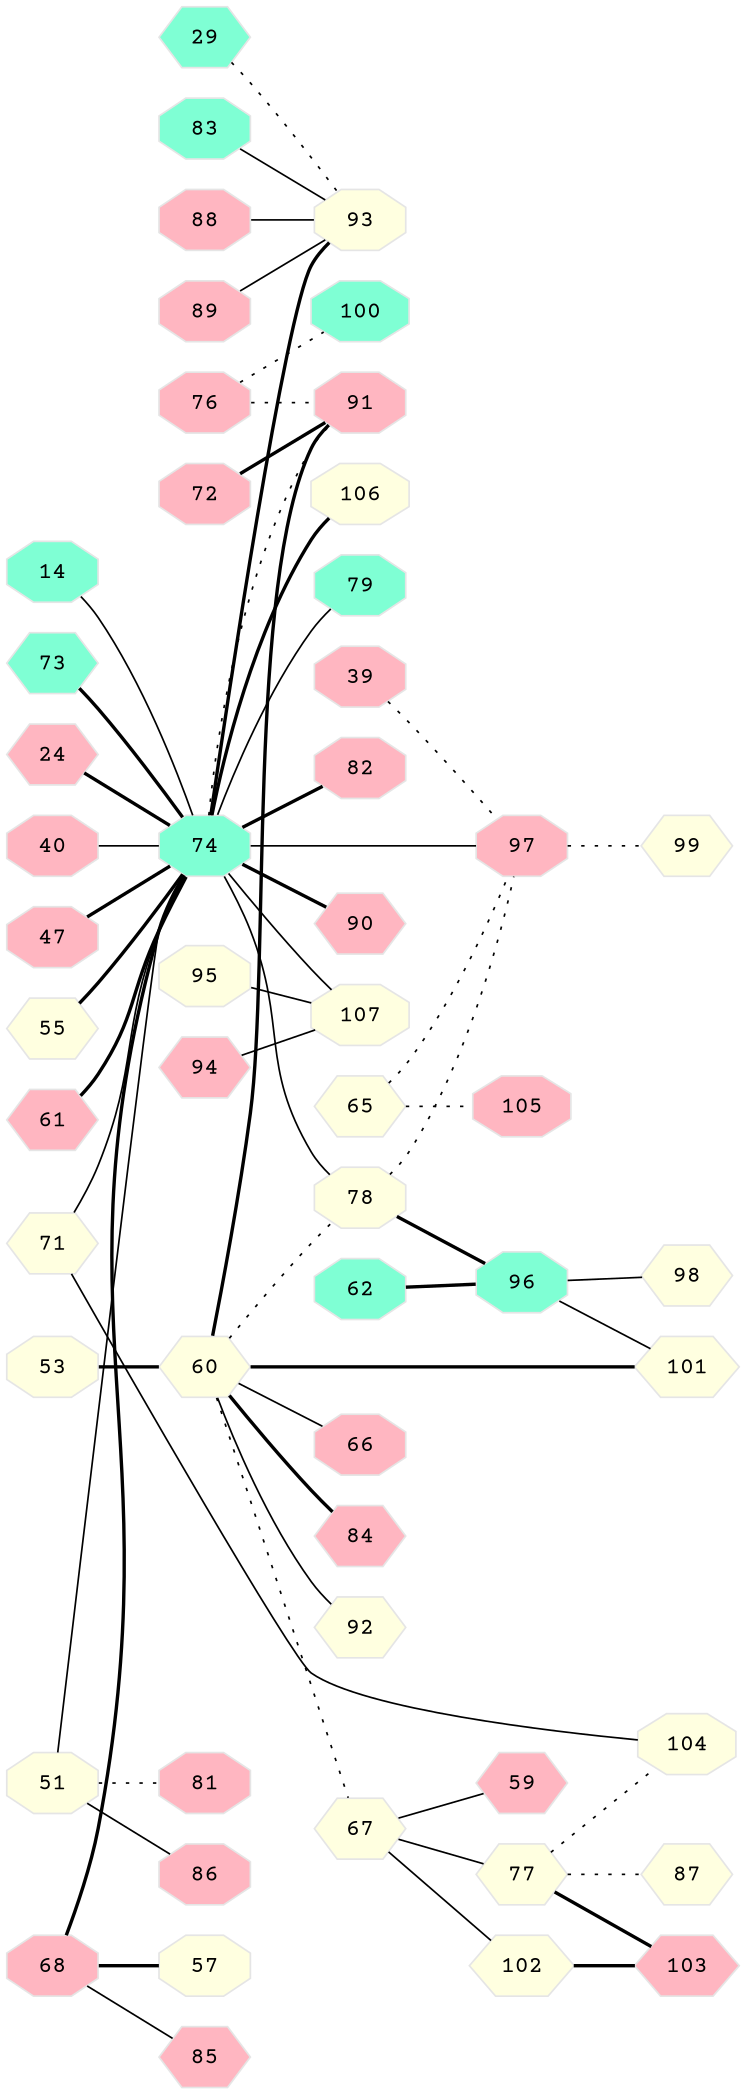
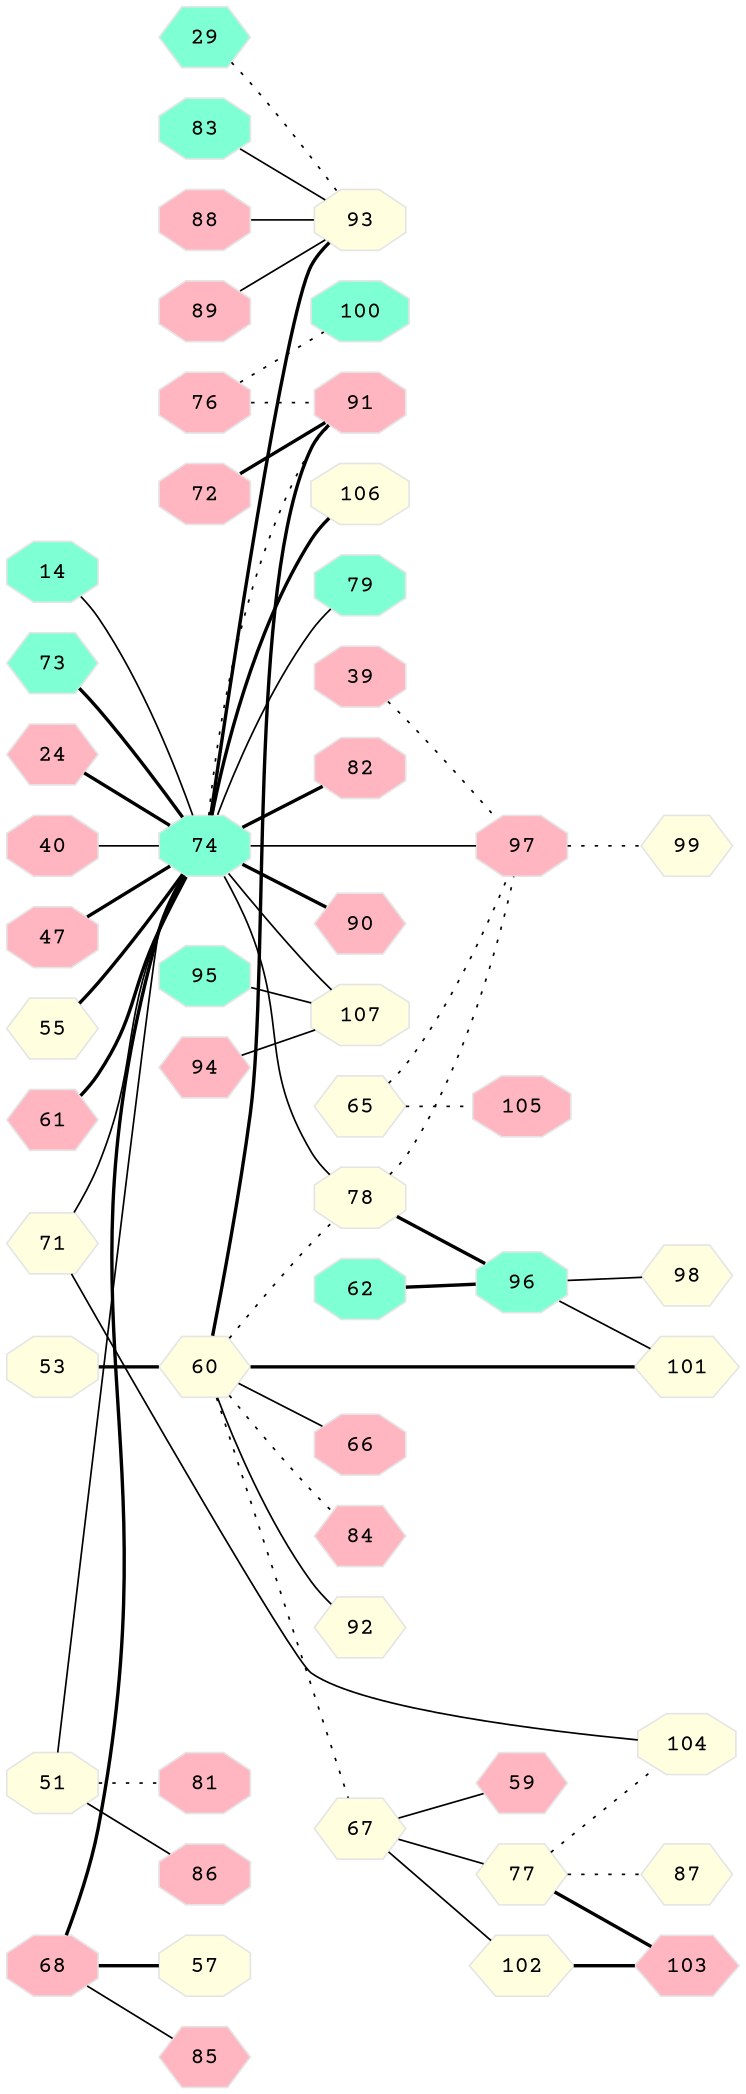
(205, 976) -> (205, 976)
(279, 1455) -> (279, 1455)
